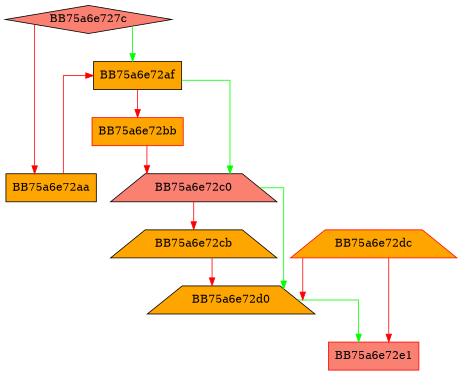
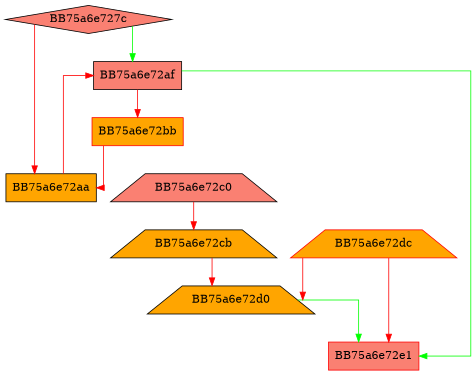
(138, 76) -> (138, 76)
(230, 99) -> (471, 91)
(147, 156) -> (103, 167)
(284, 222) -> none
